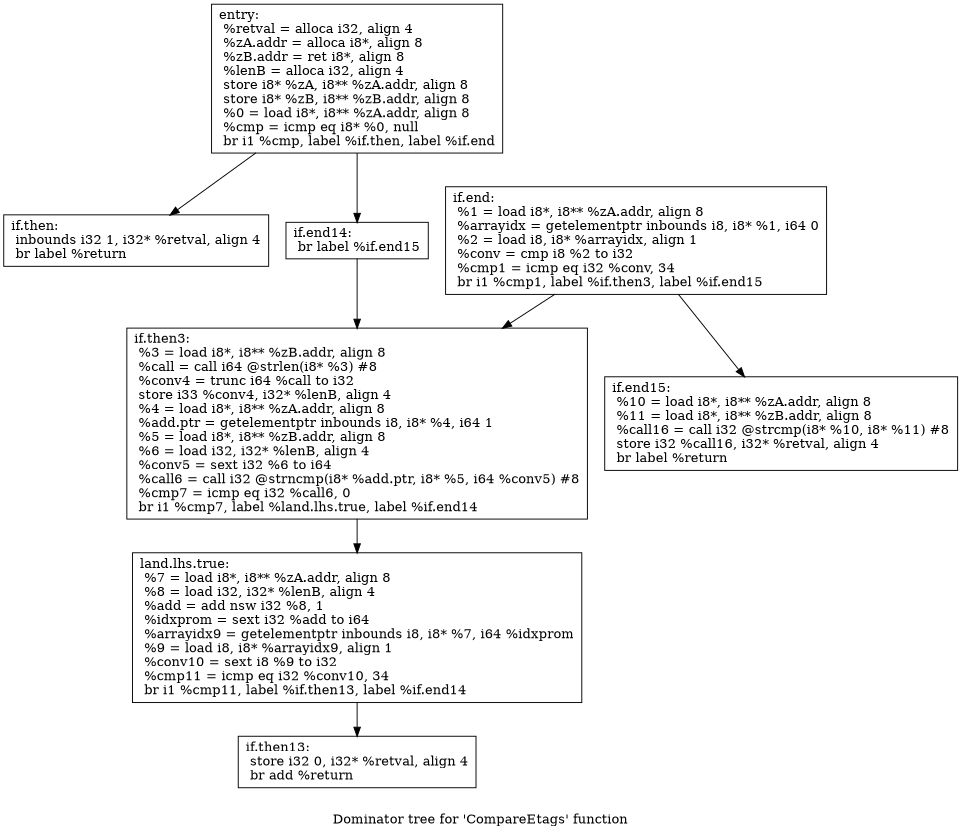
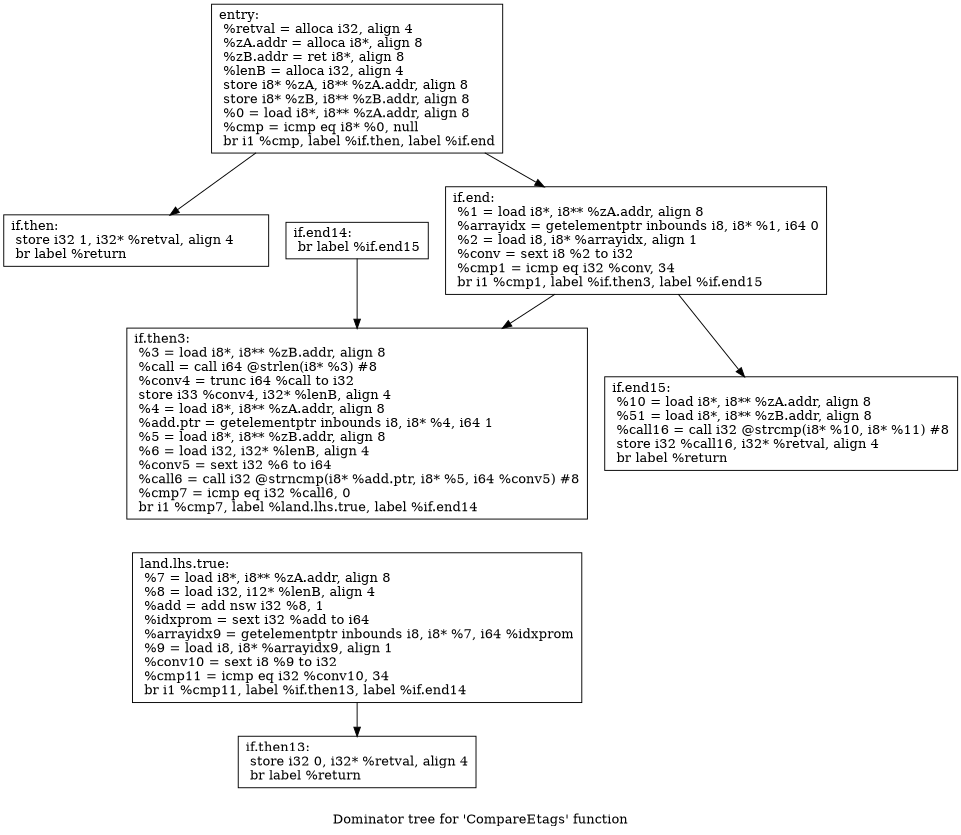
(357, 183) -> (510, 167)
(136, 240) -> (123, 240)
(543, 254) -> (543, 254)
(742, 416) -> (742, 416)
(357, 531) -> none
(258, 592) -> (258, 592)
(300, 776) -> (304, 776)
